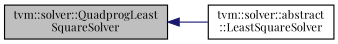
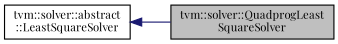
(194, 22) -> (156, 22)
